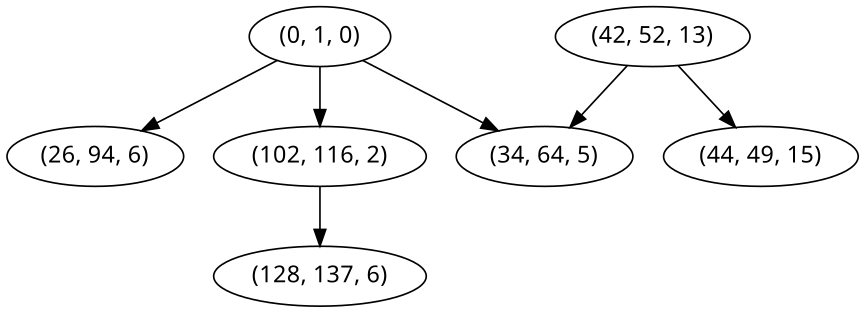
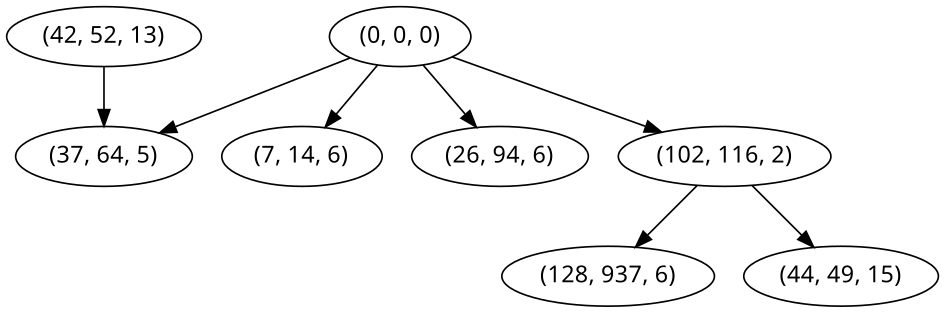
(320, 37) -> (400, 37)
(701, 90) -> (777, 210)
none -> (302, 156)
(545, 156) -> (104, 156)
(320, 276) -> (608, 276)
